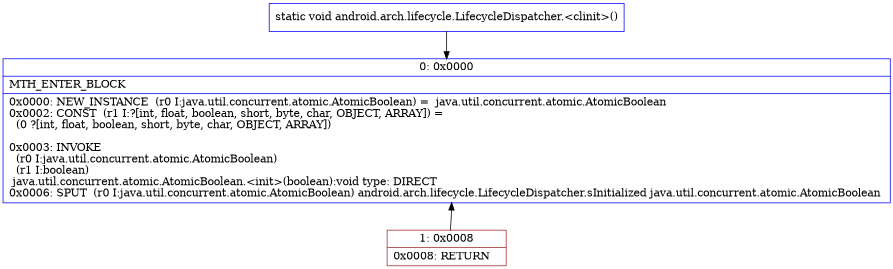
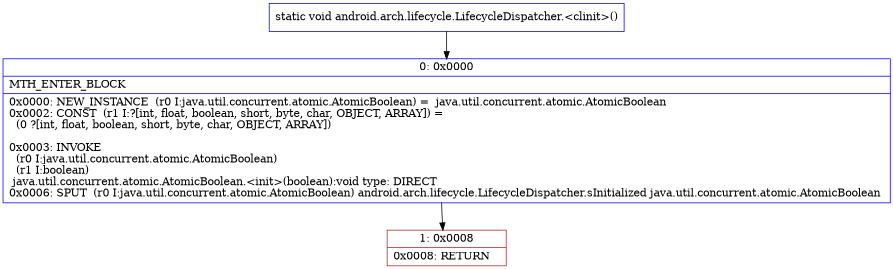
(451, 220) -> (442, 213)
